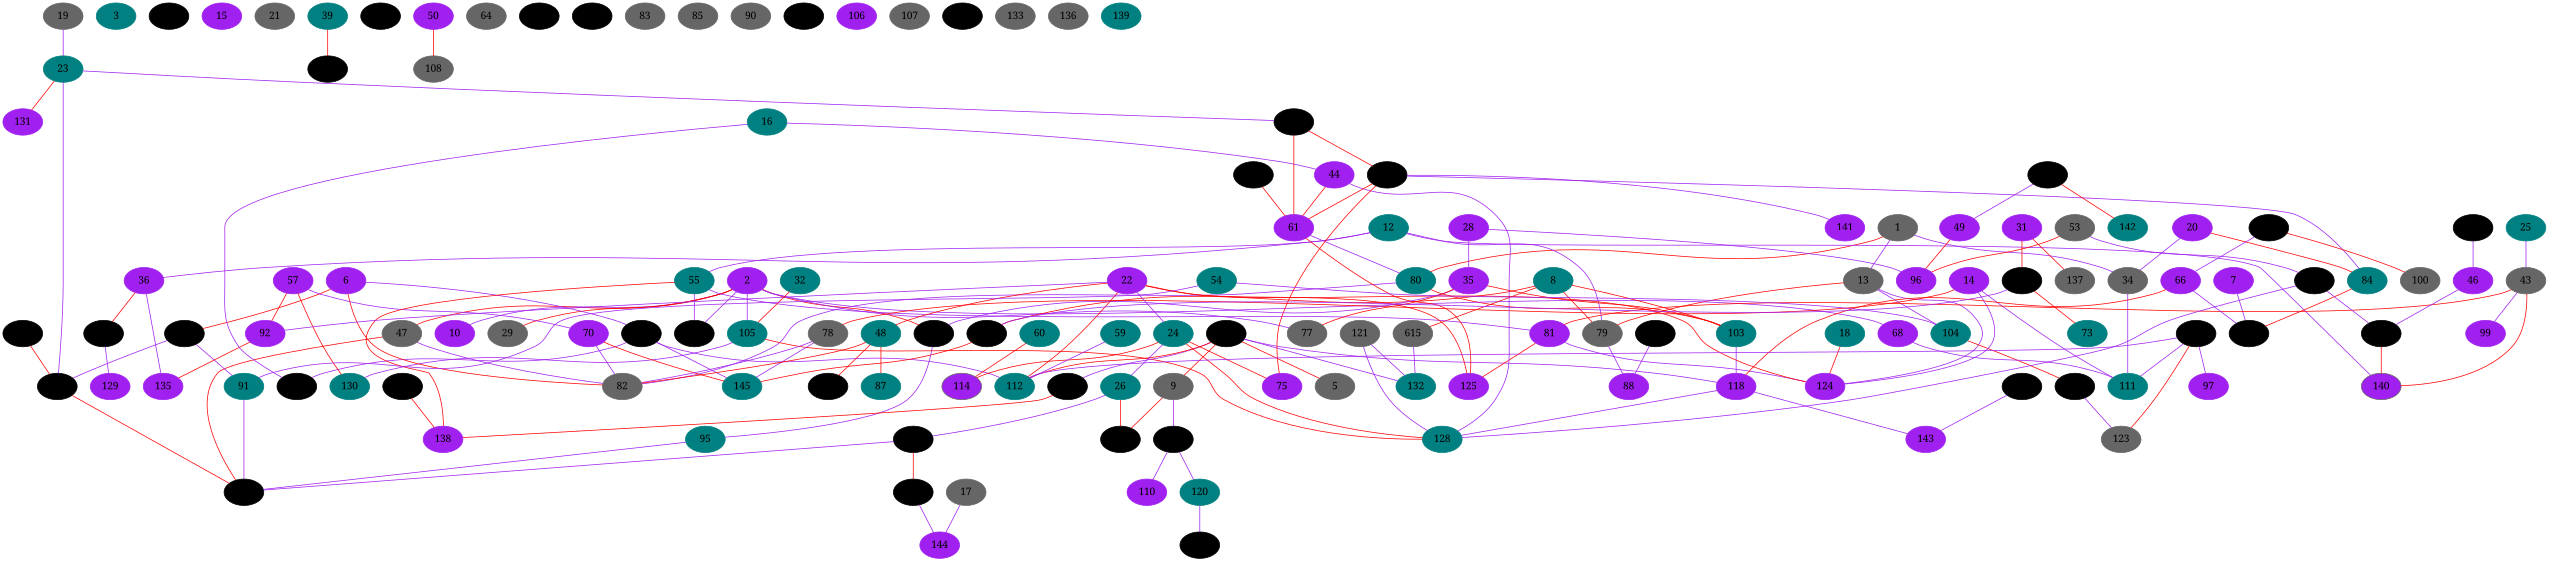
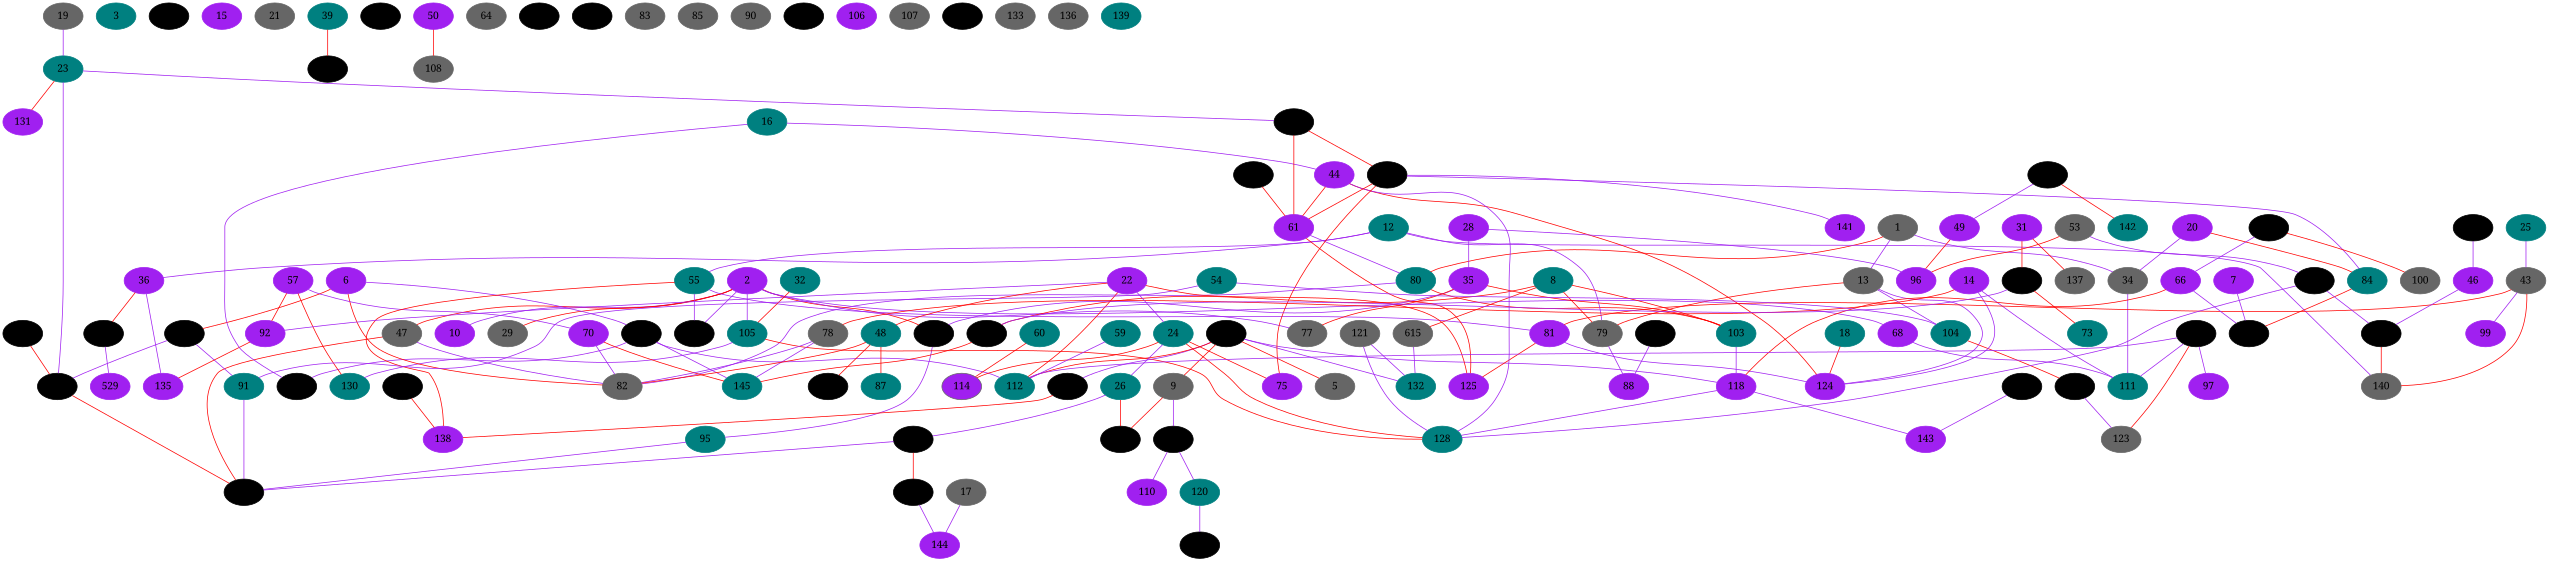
(1485, 296) -> (1564, 228)
(110, 386) -> (110, 386)
(2381, 386) -> (2381, 386)
